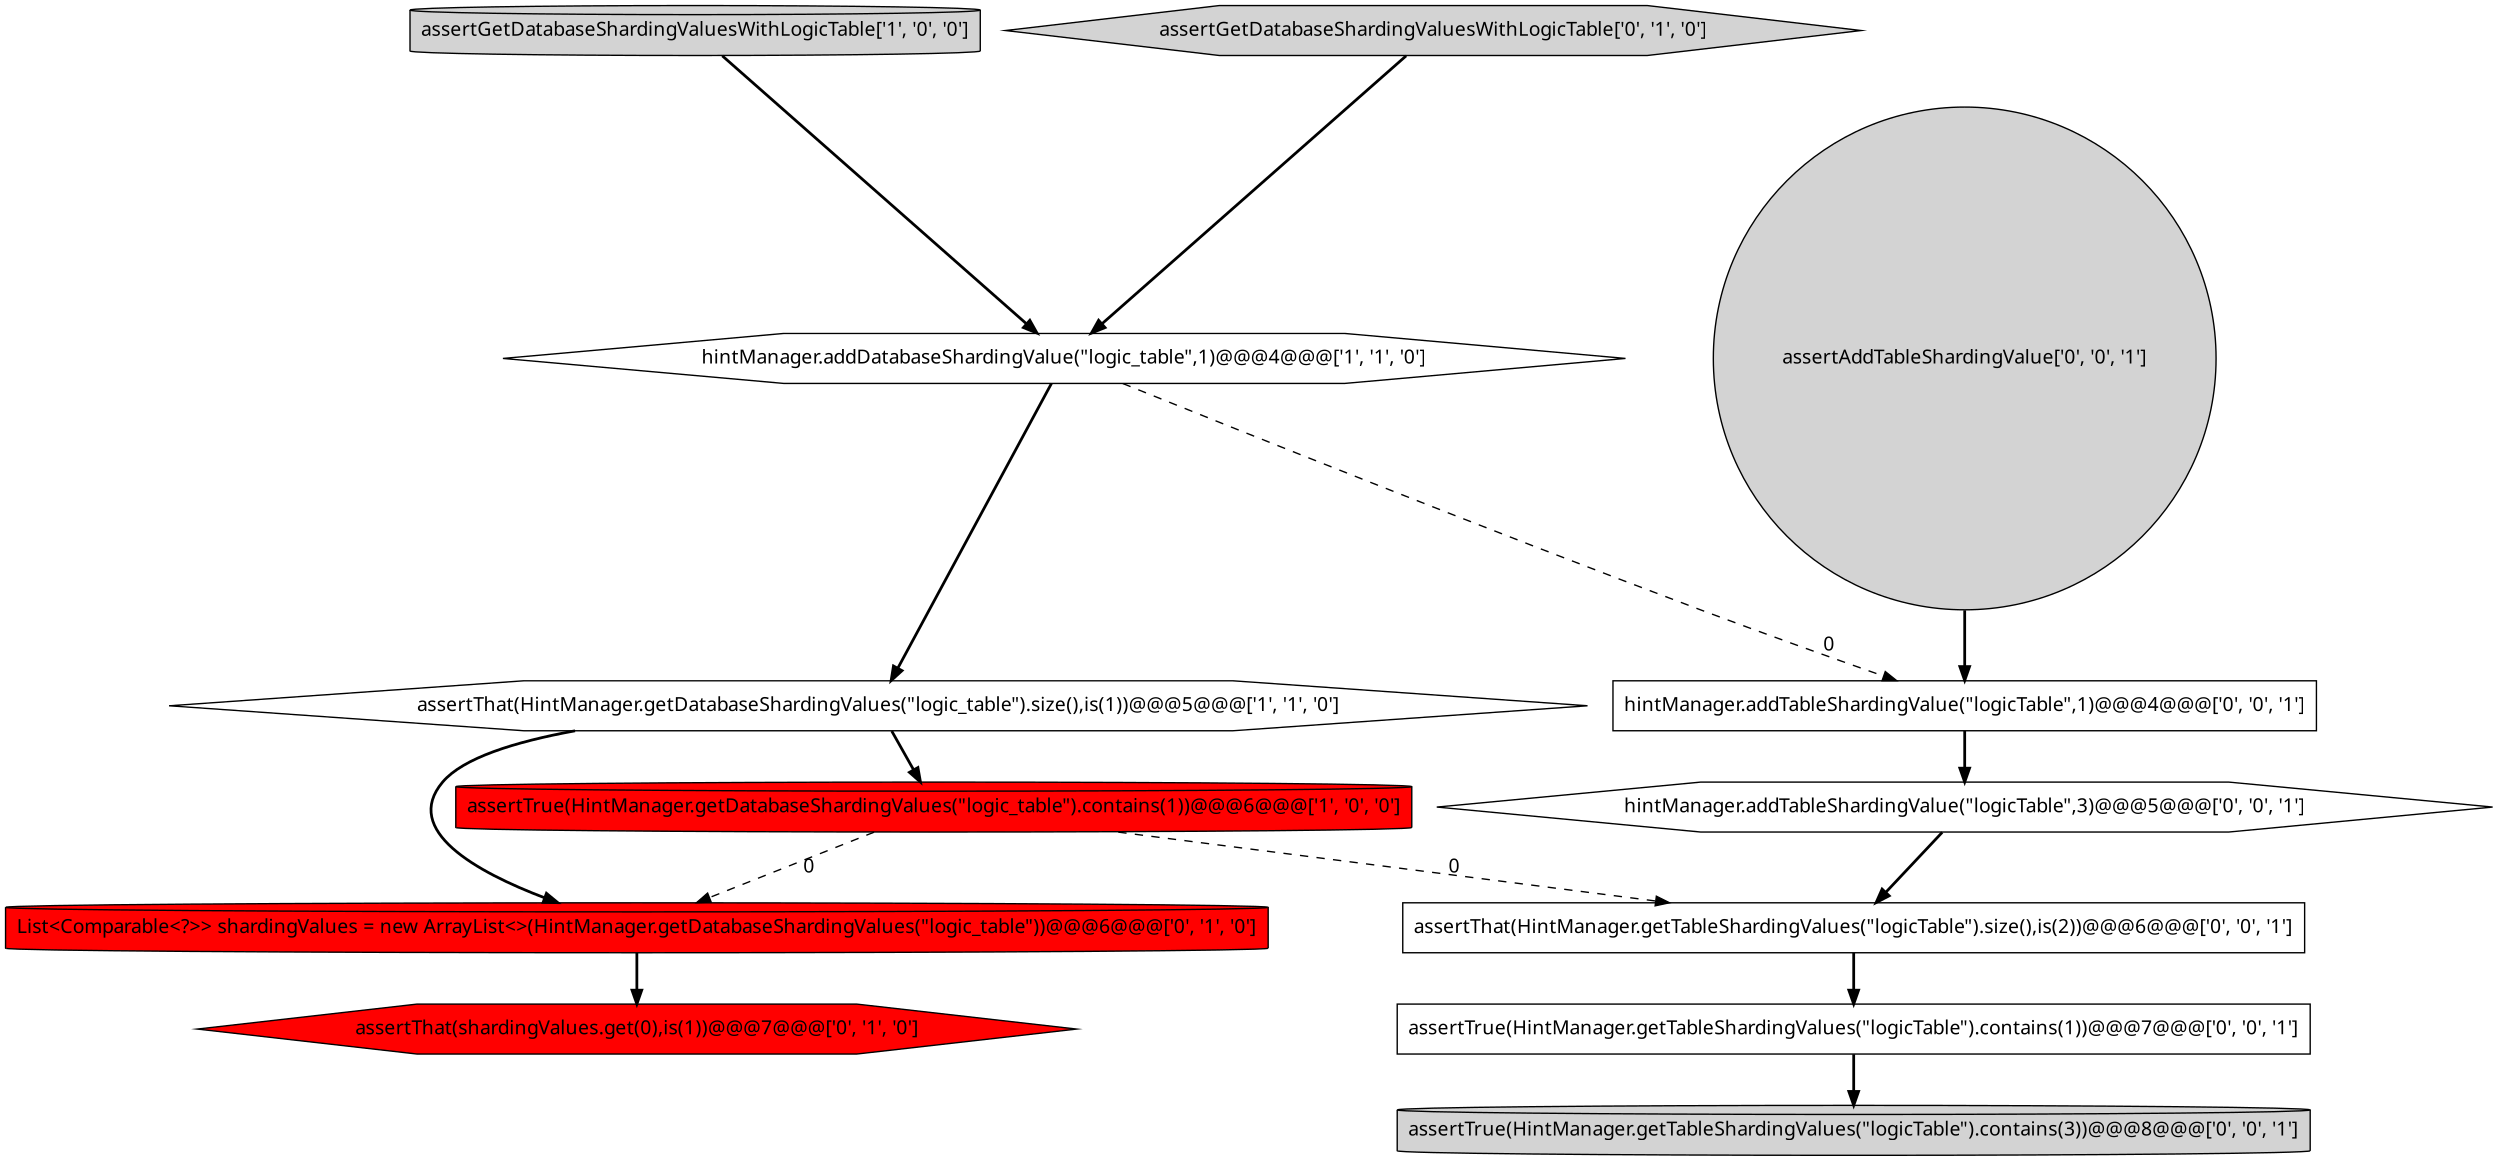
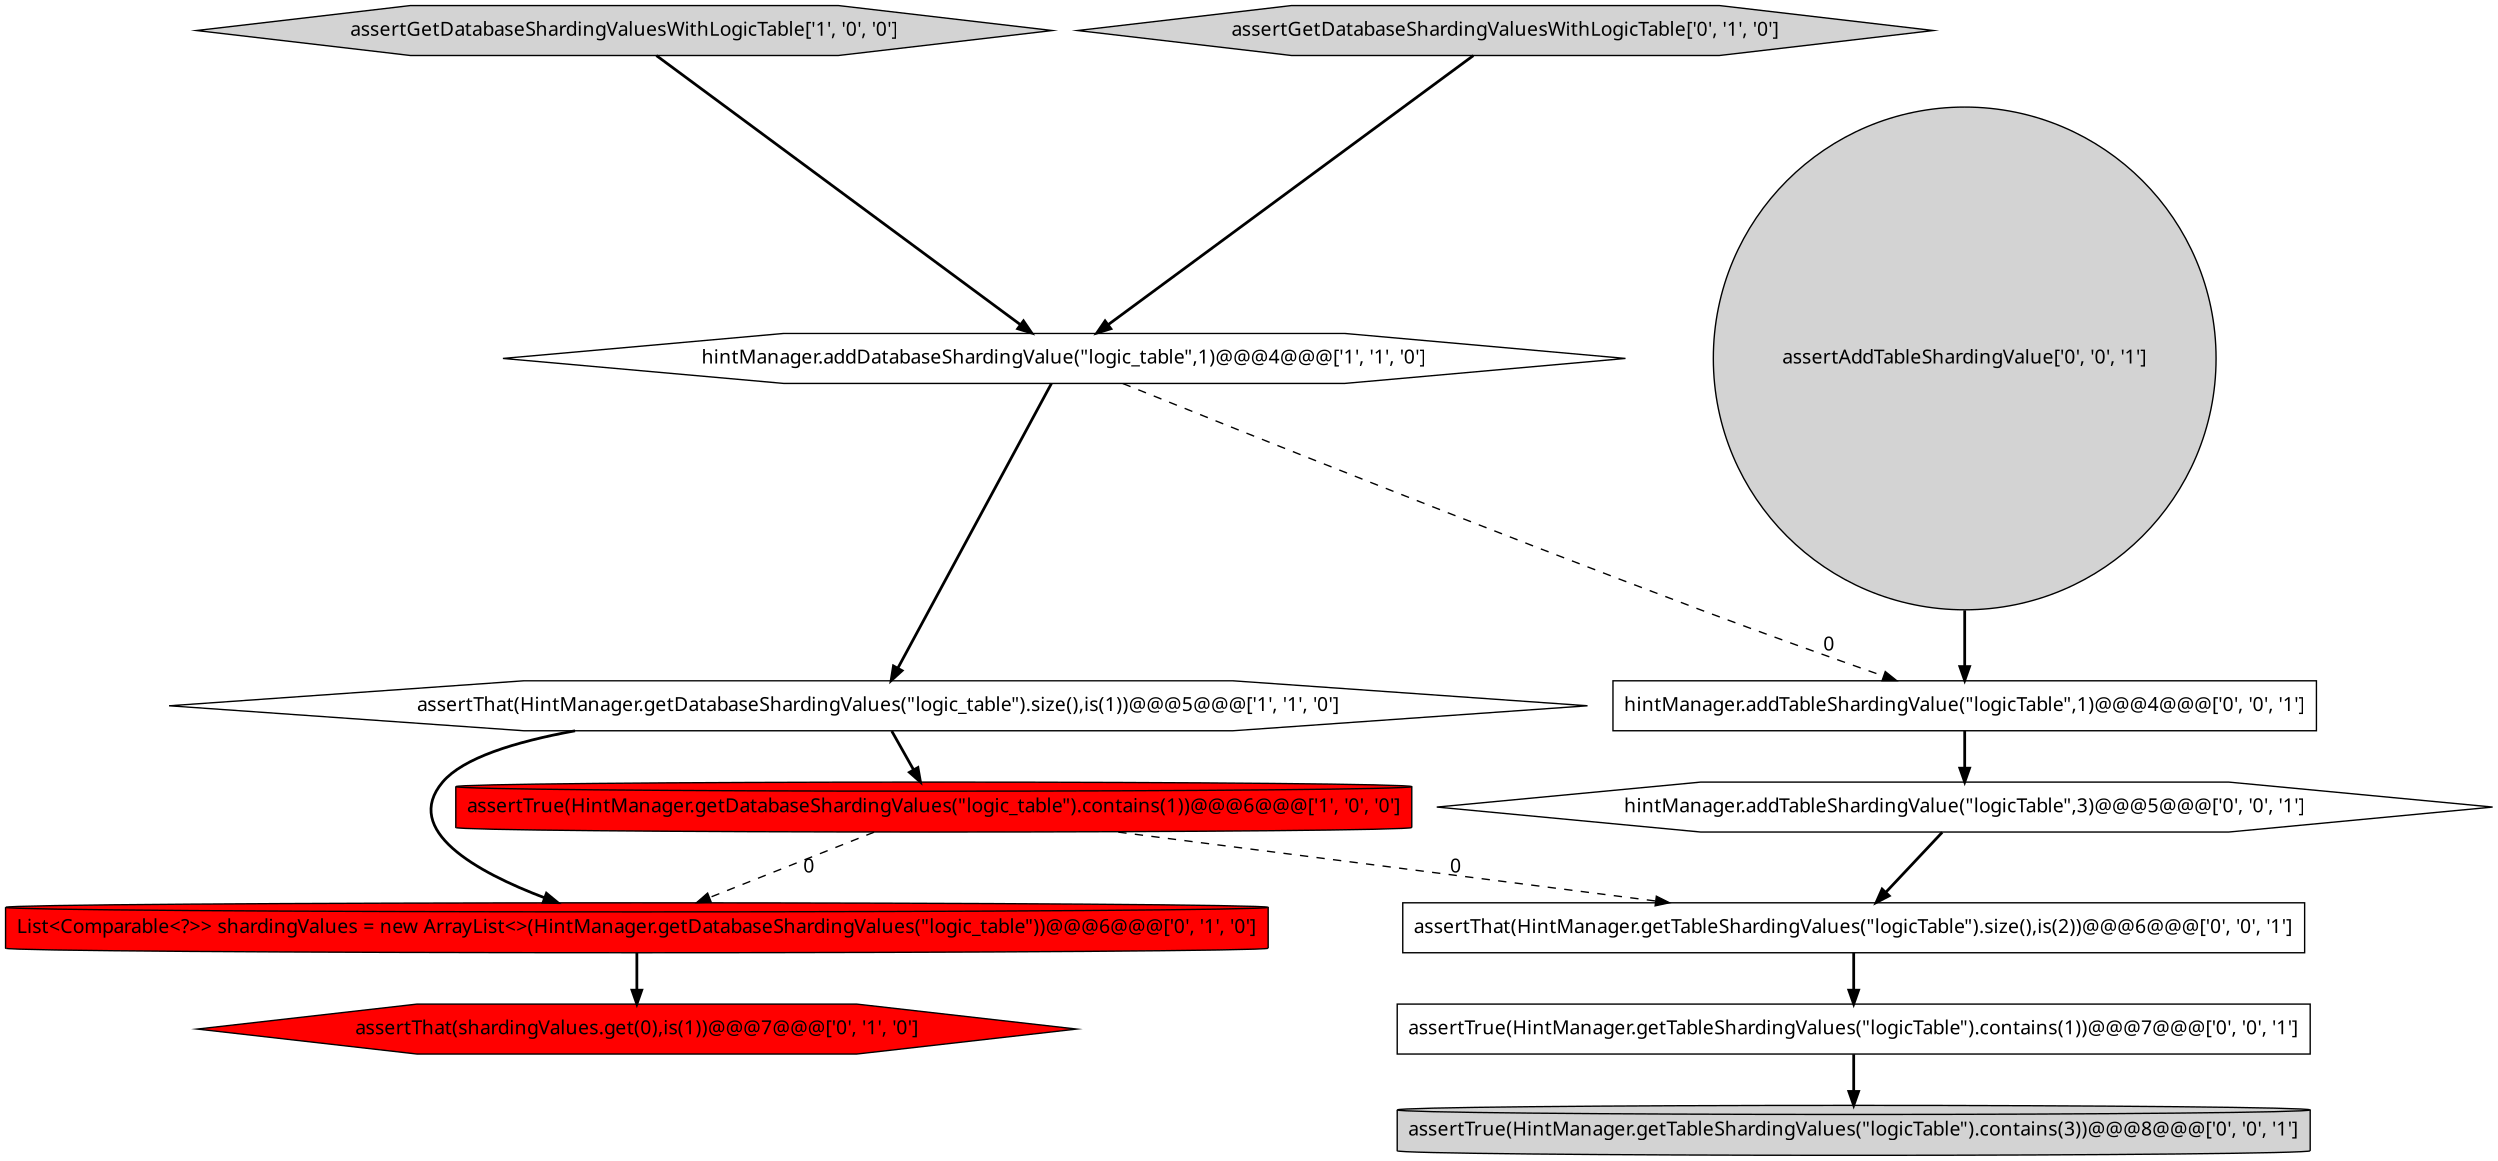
(695, 31) -> (624, 31)
